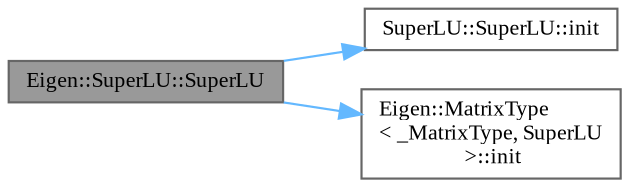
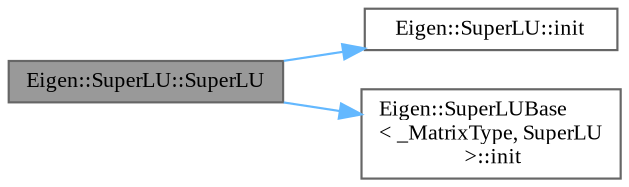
(491, 29) -> (491, 29)
(491, 134) -> (491, 134)
